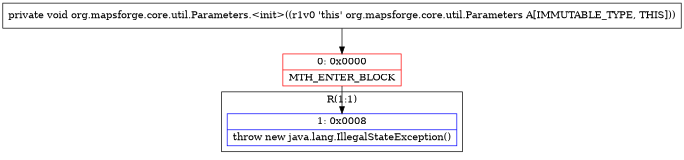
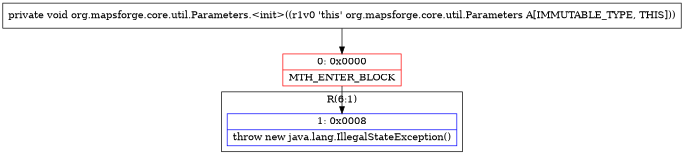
(342, 100) -> (342, 100)
